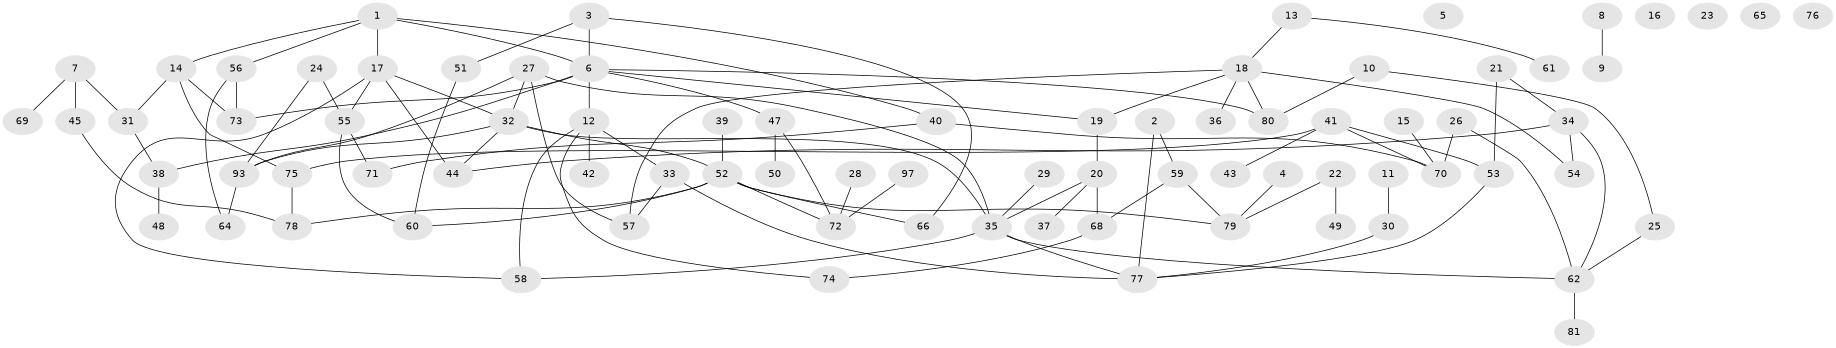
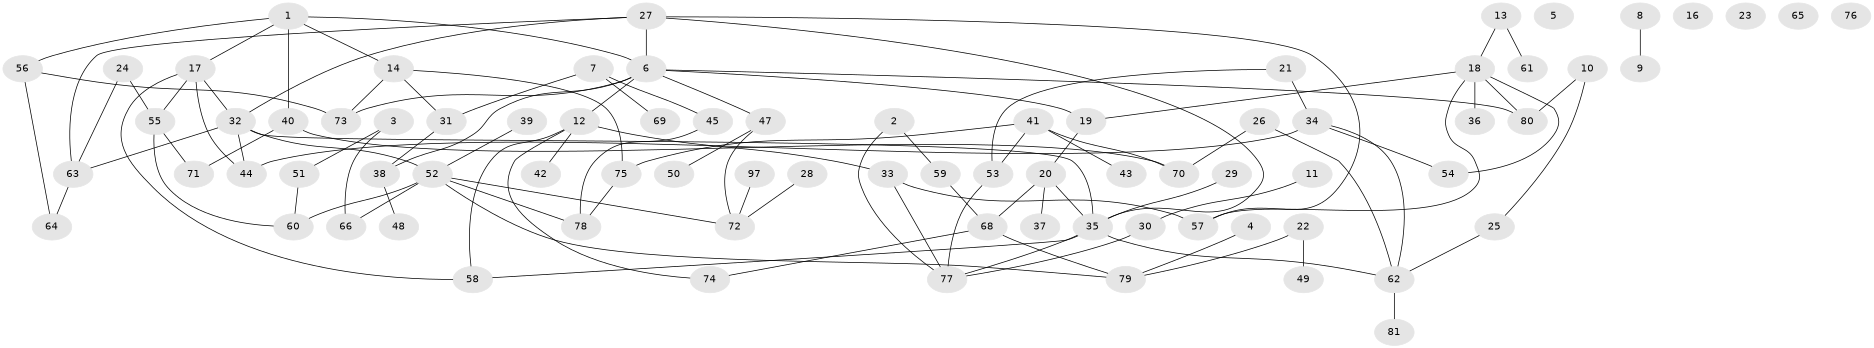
(589, 47) -> (646, 43)
(1404, 122) -> none
(239, 174) -> (73, 174)
(1204, 200) -> (1050, 254)
